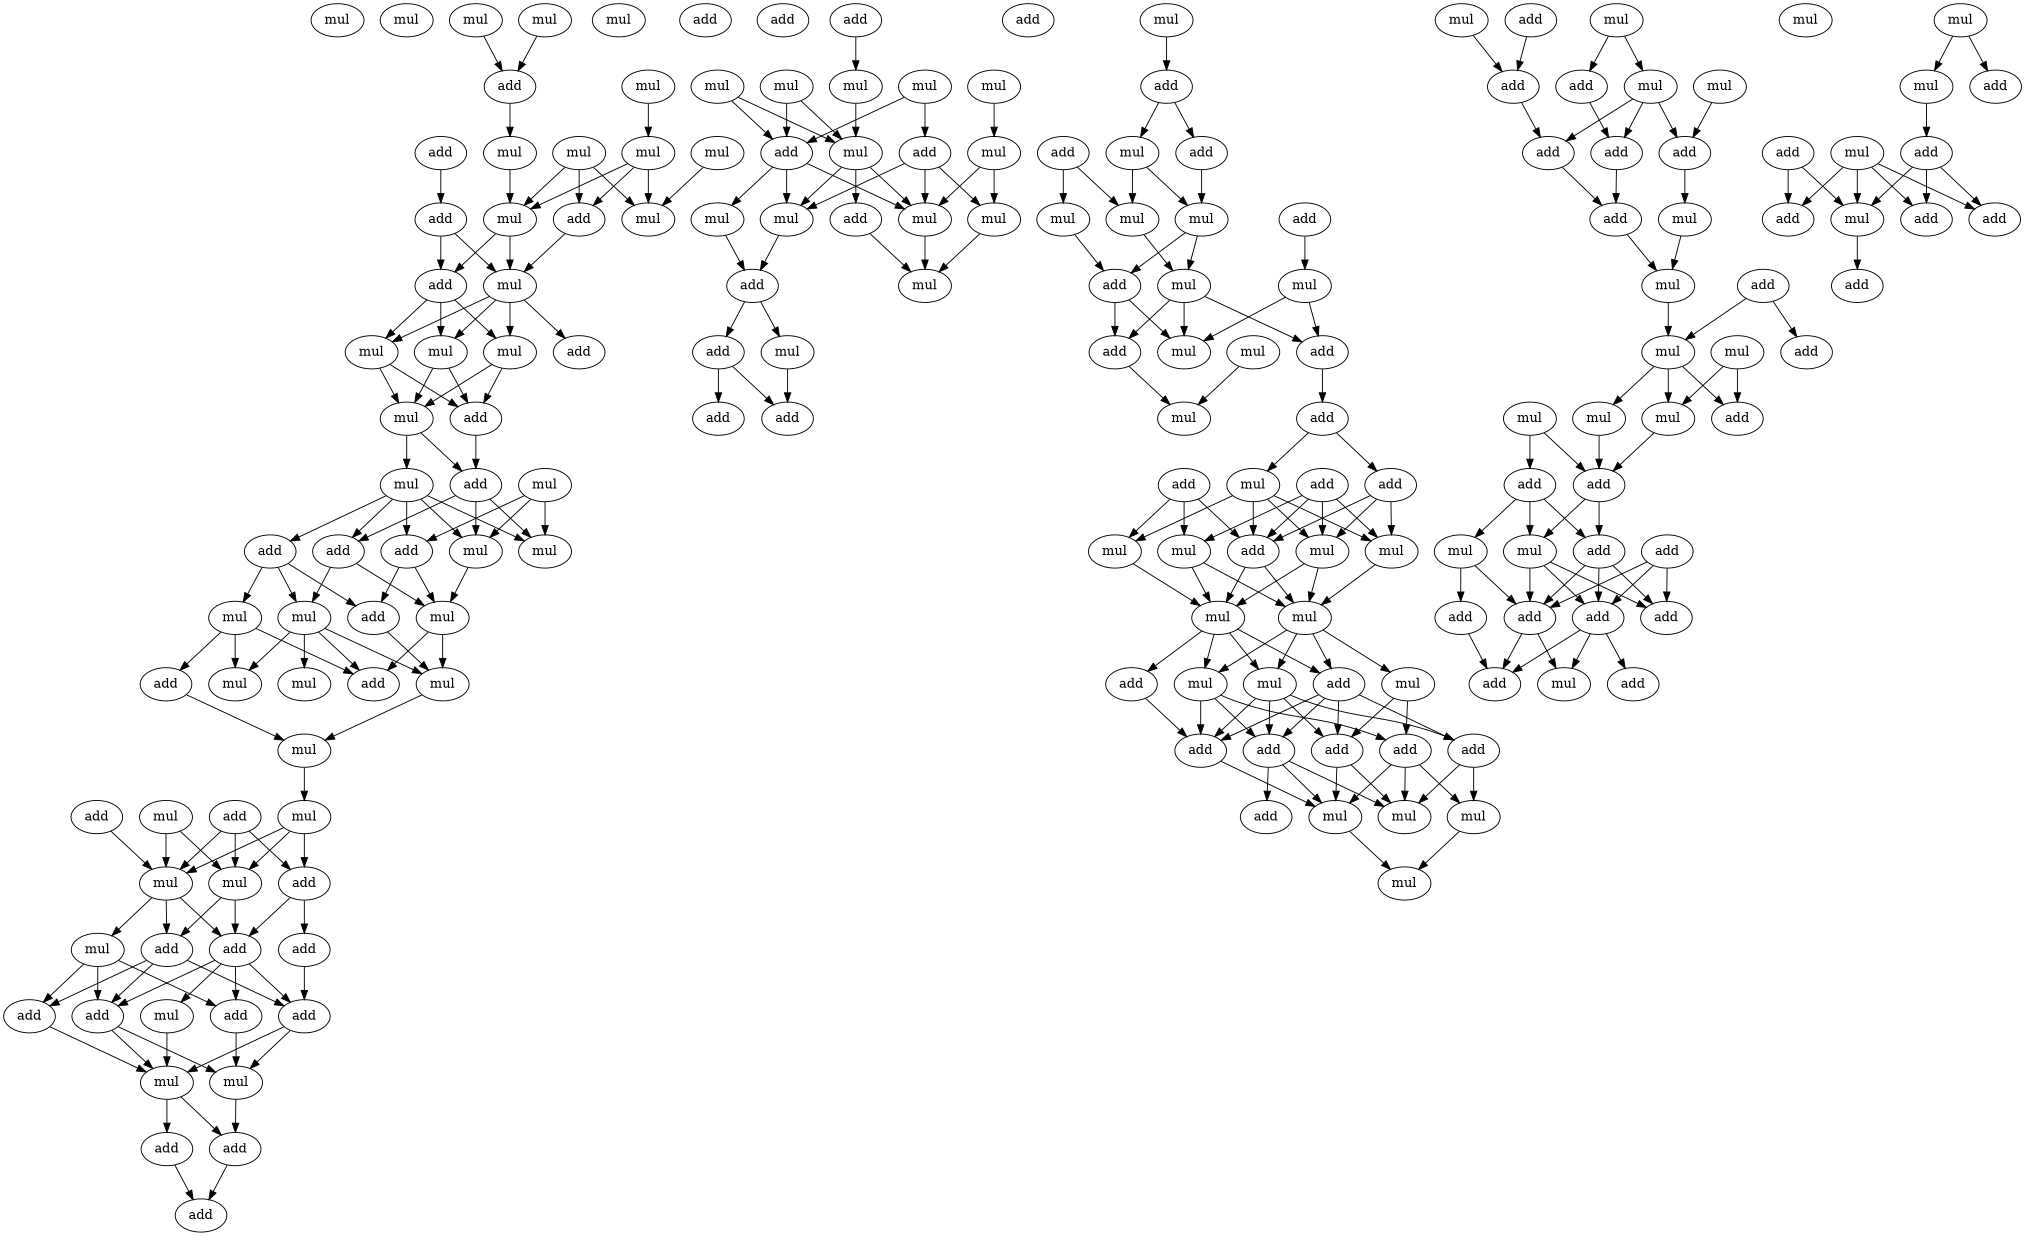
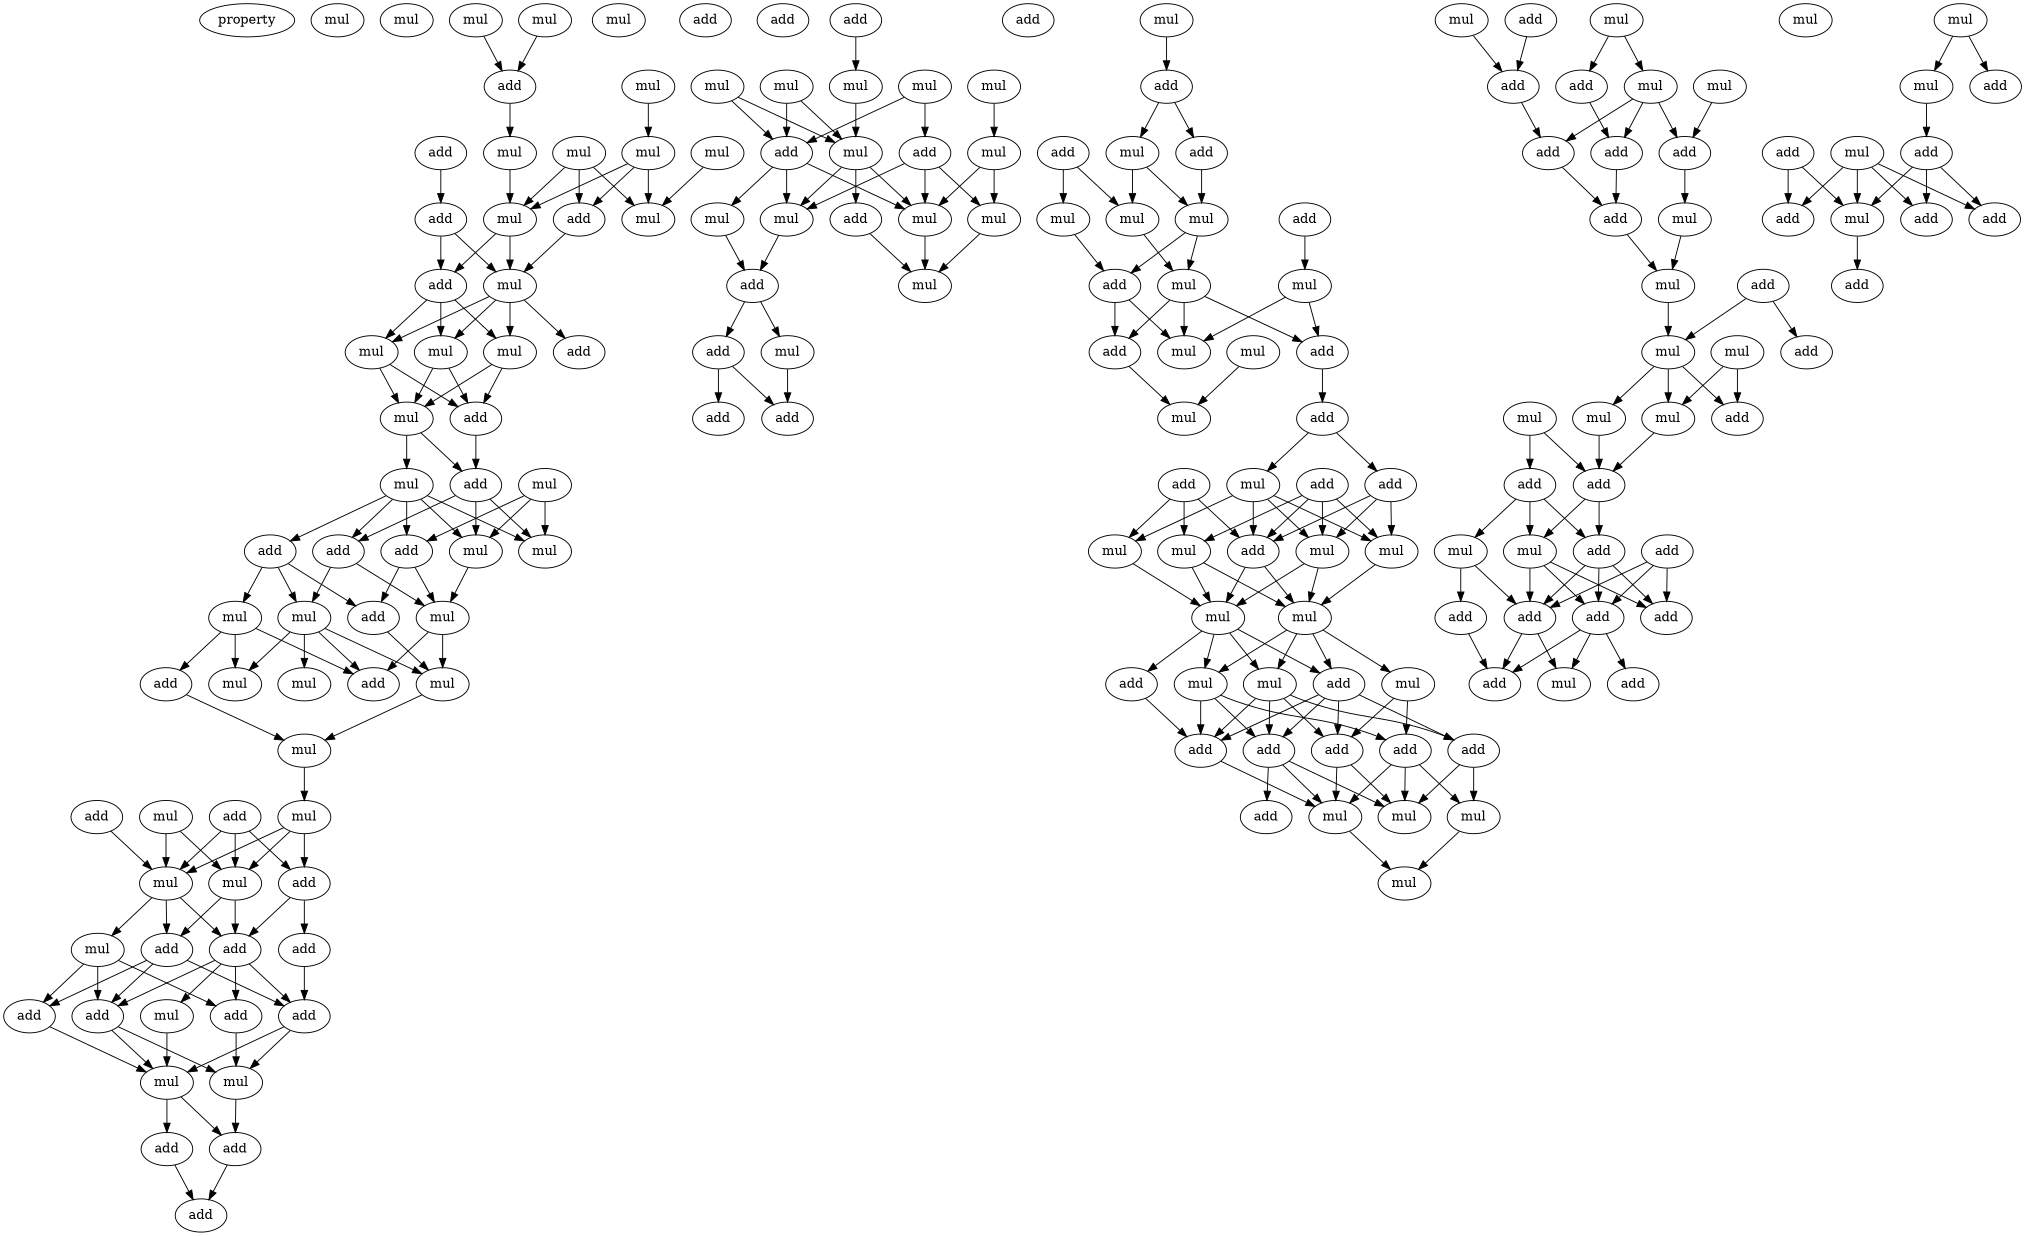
none -> (247, 20)
